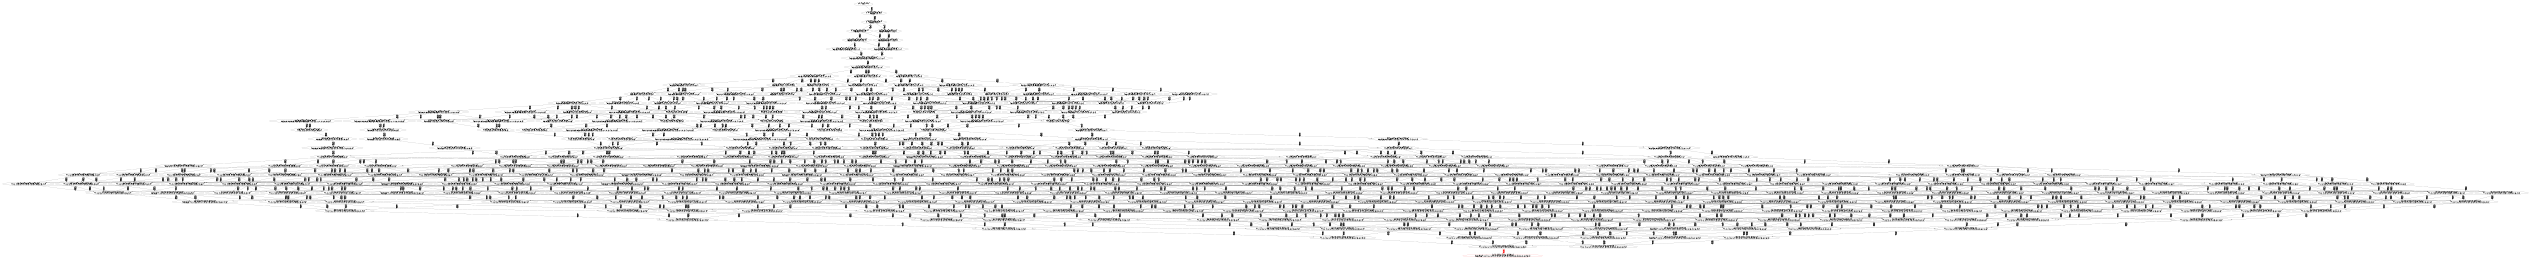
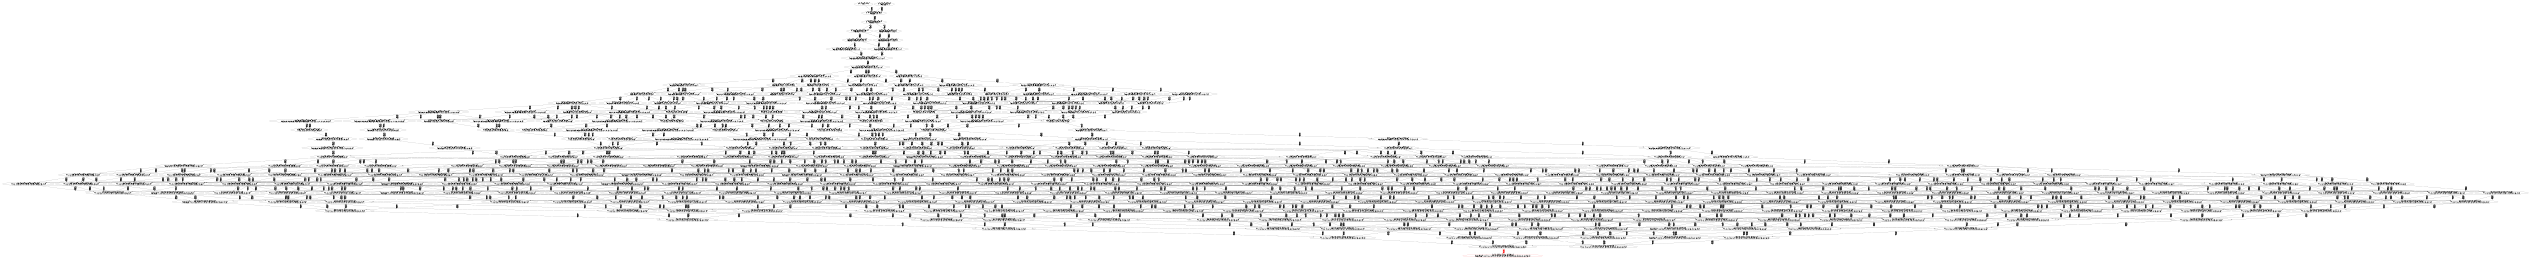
none -> (884, 4)
